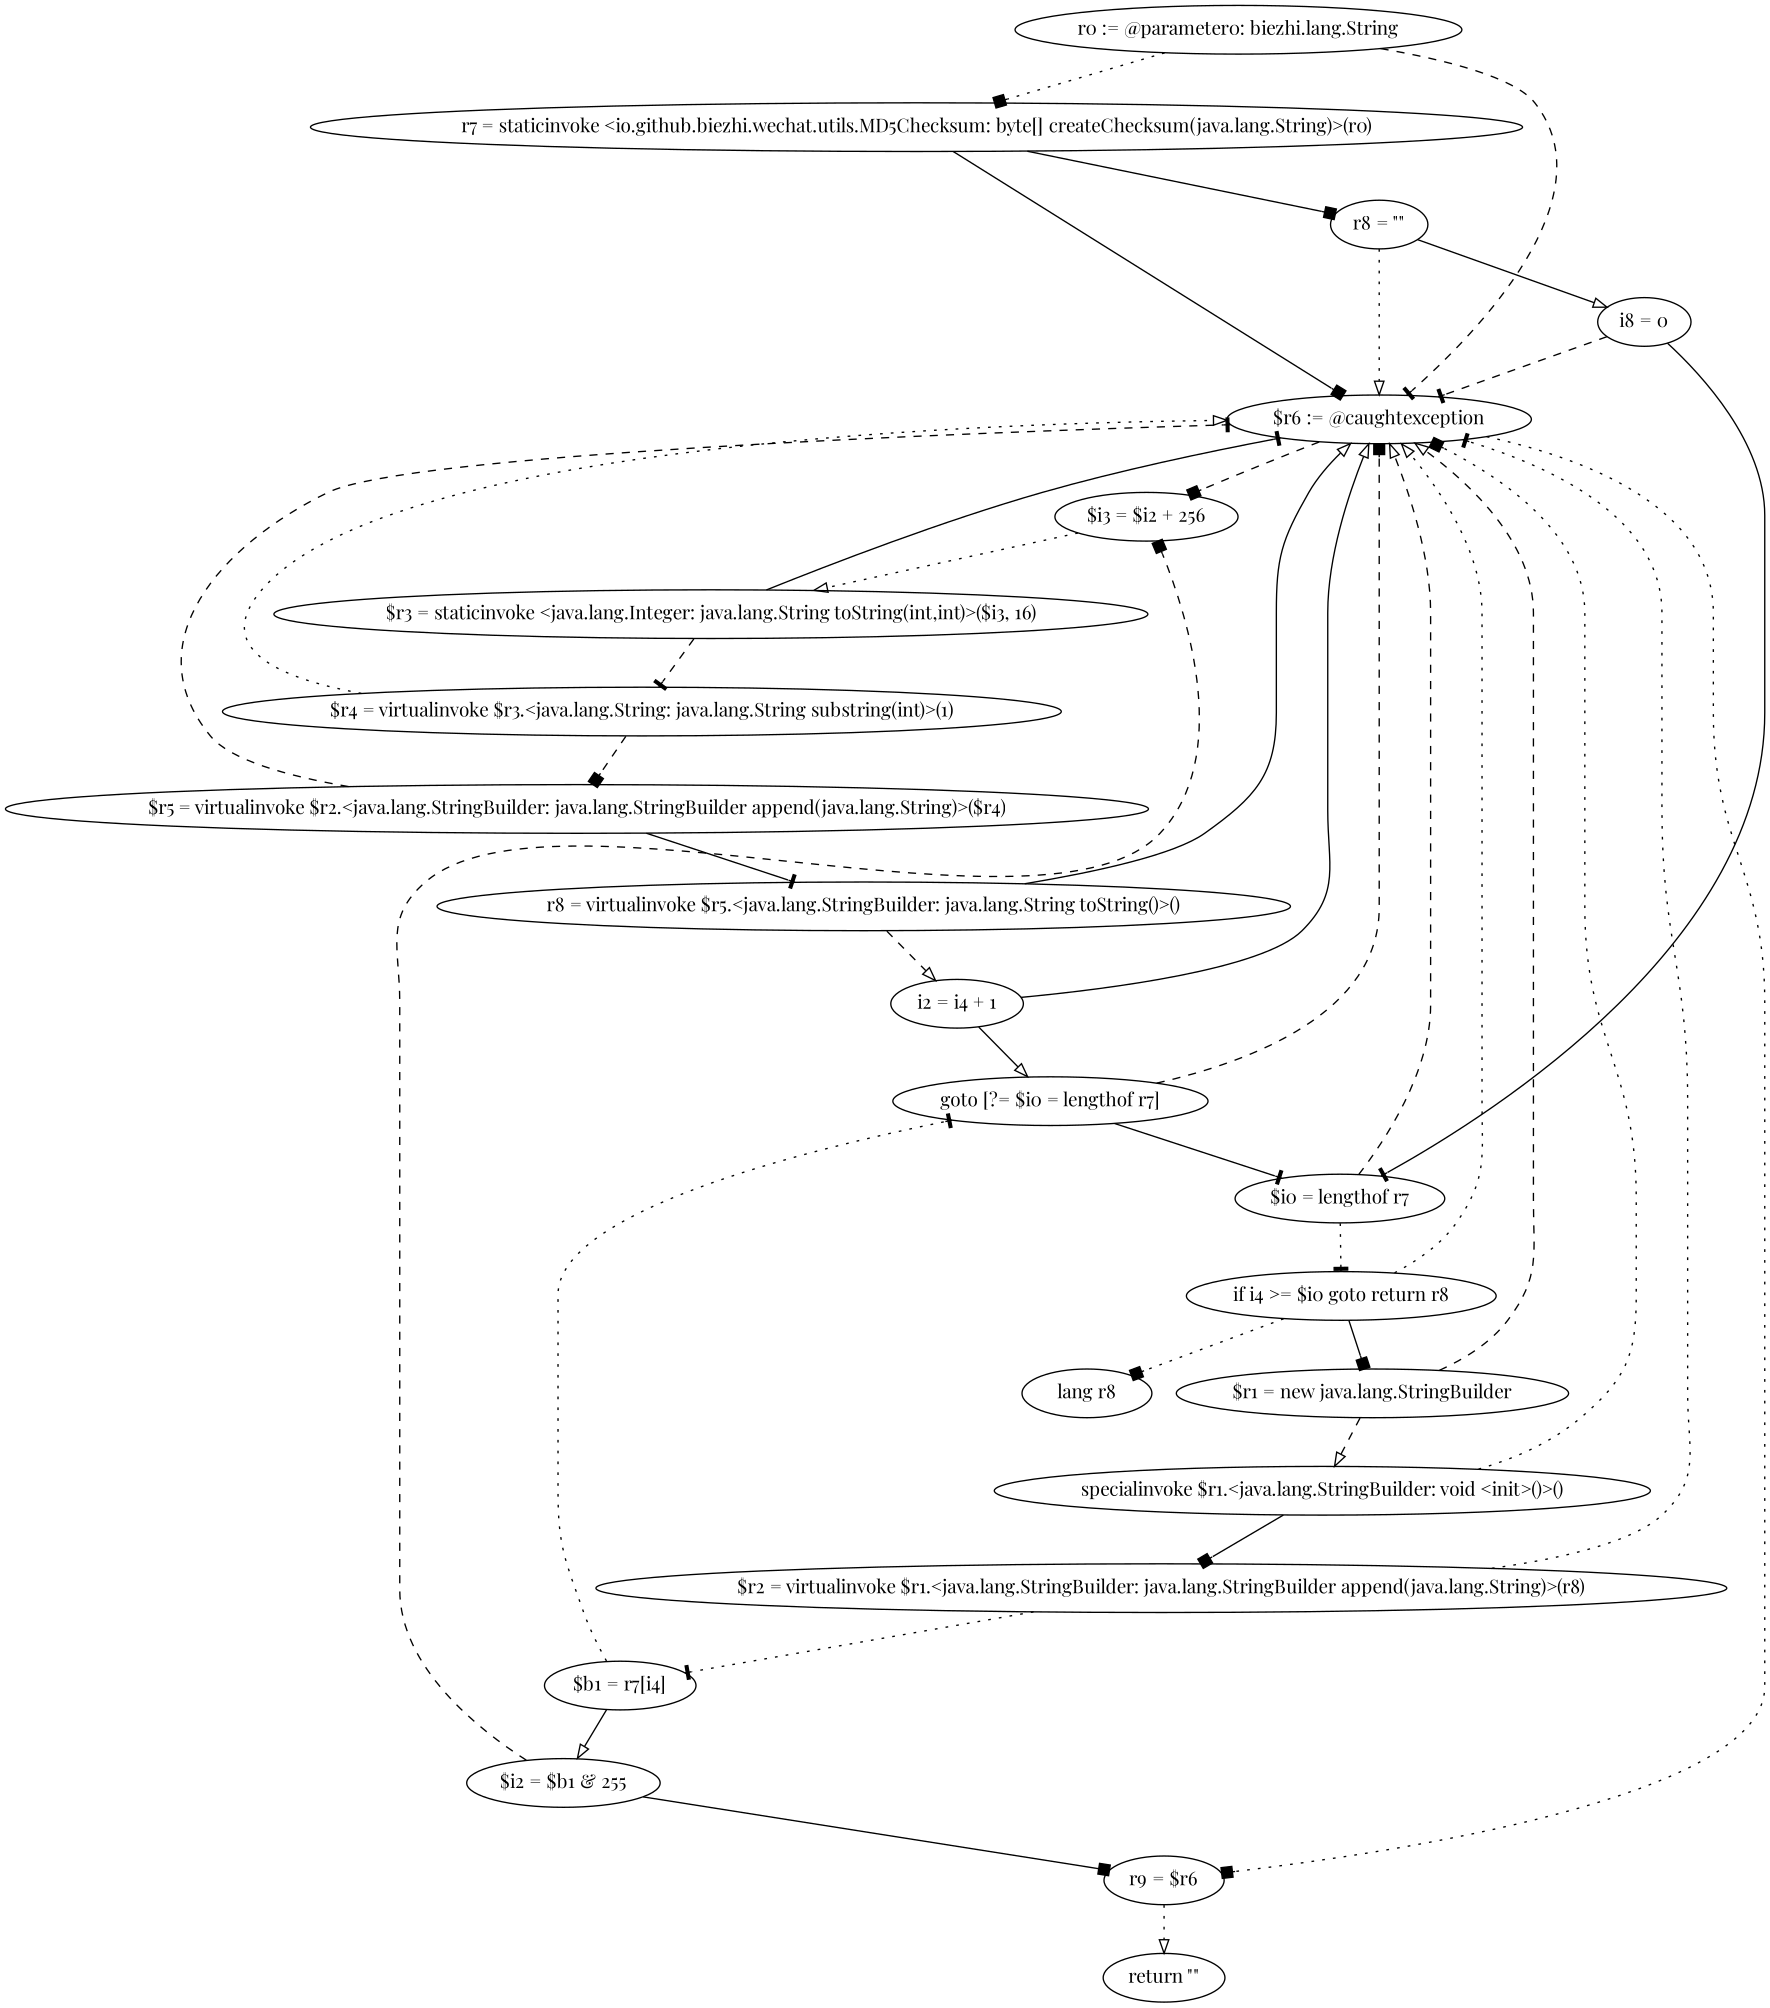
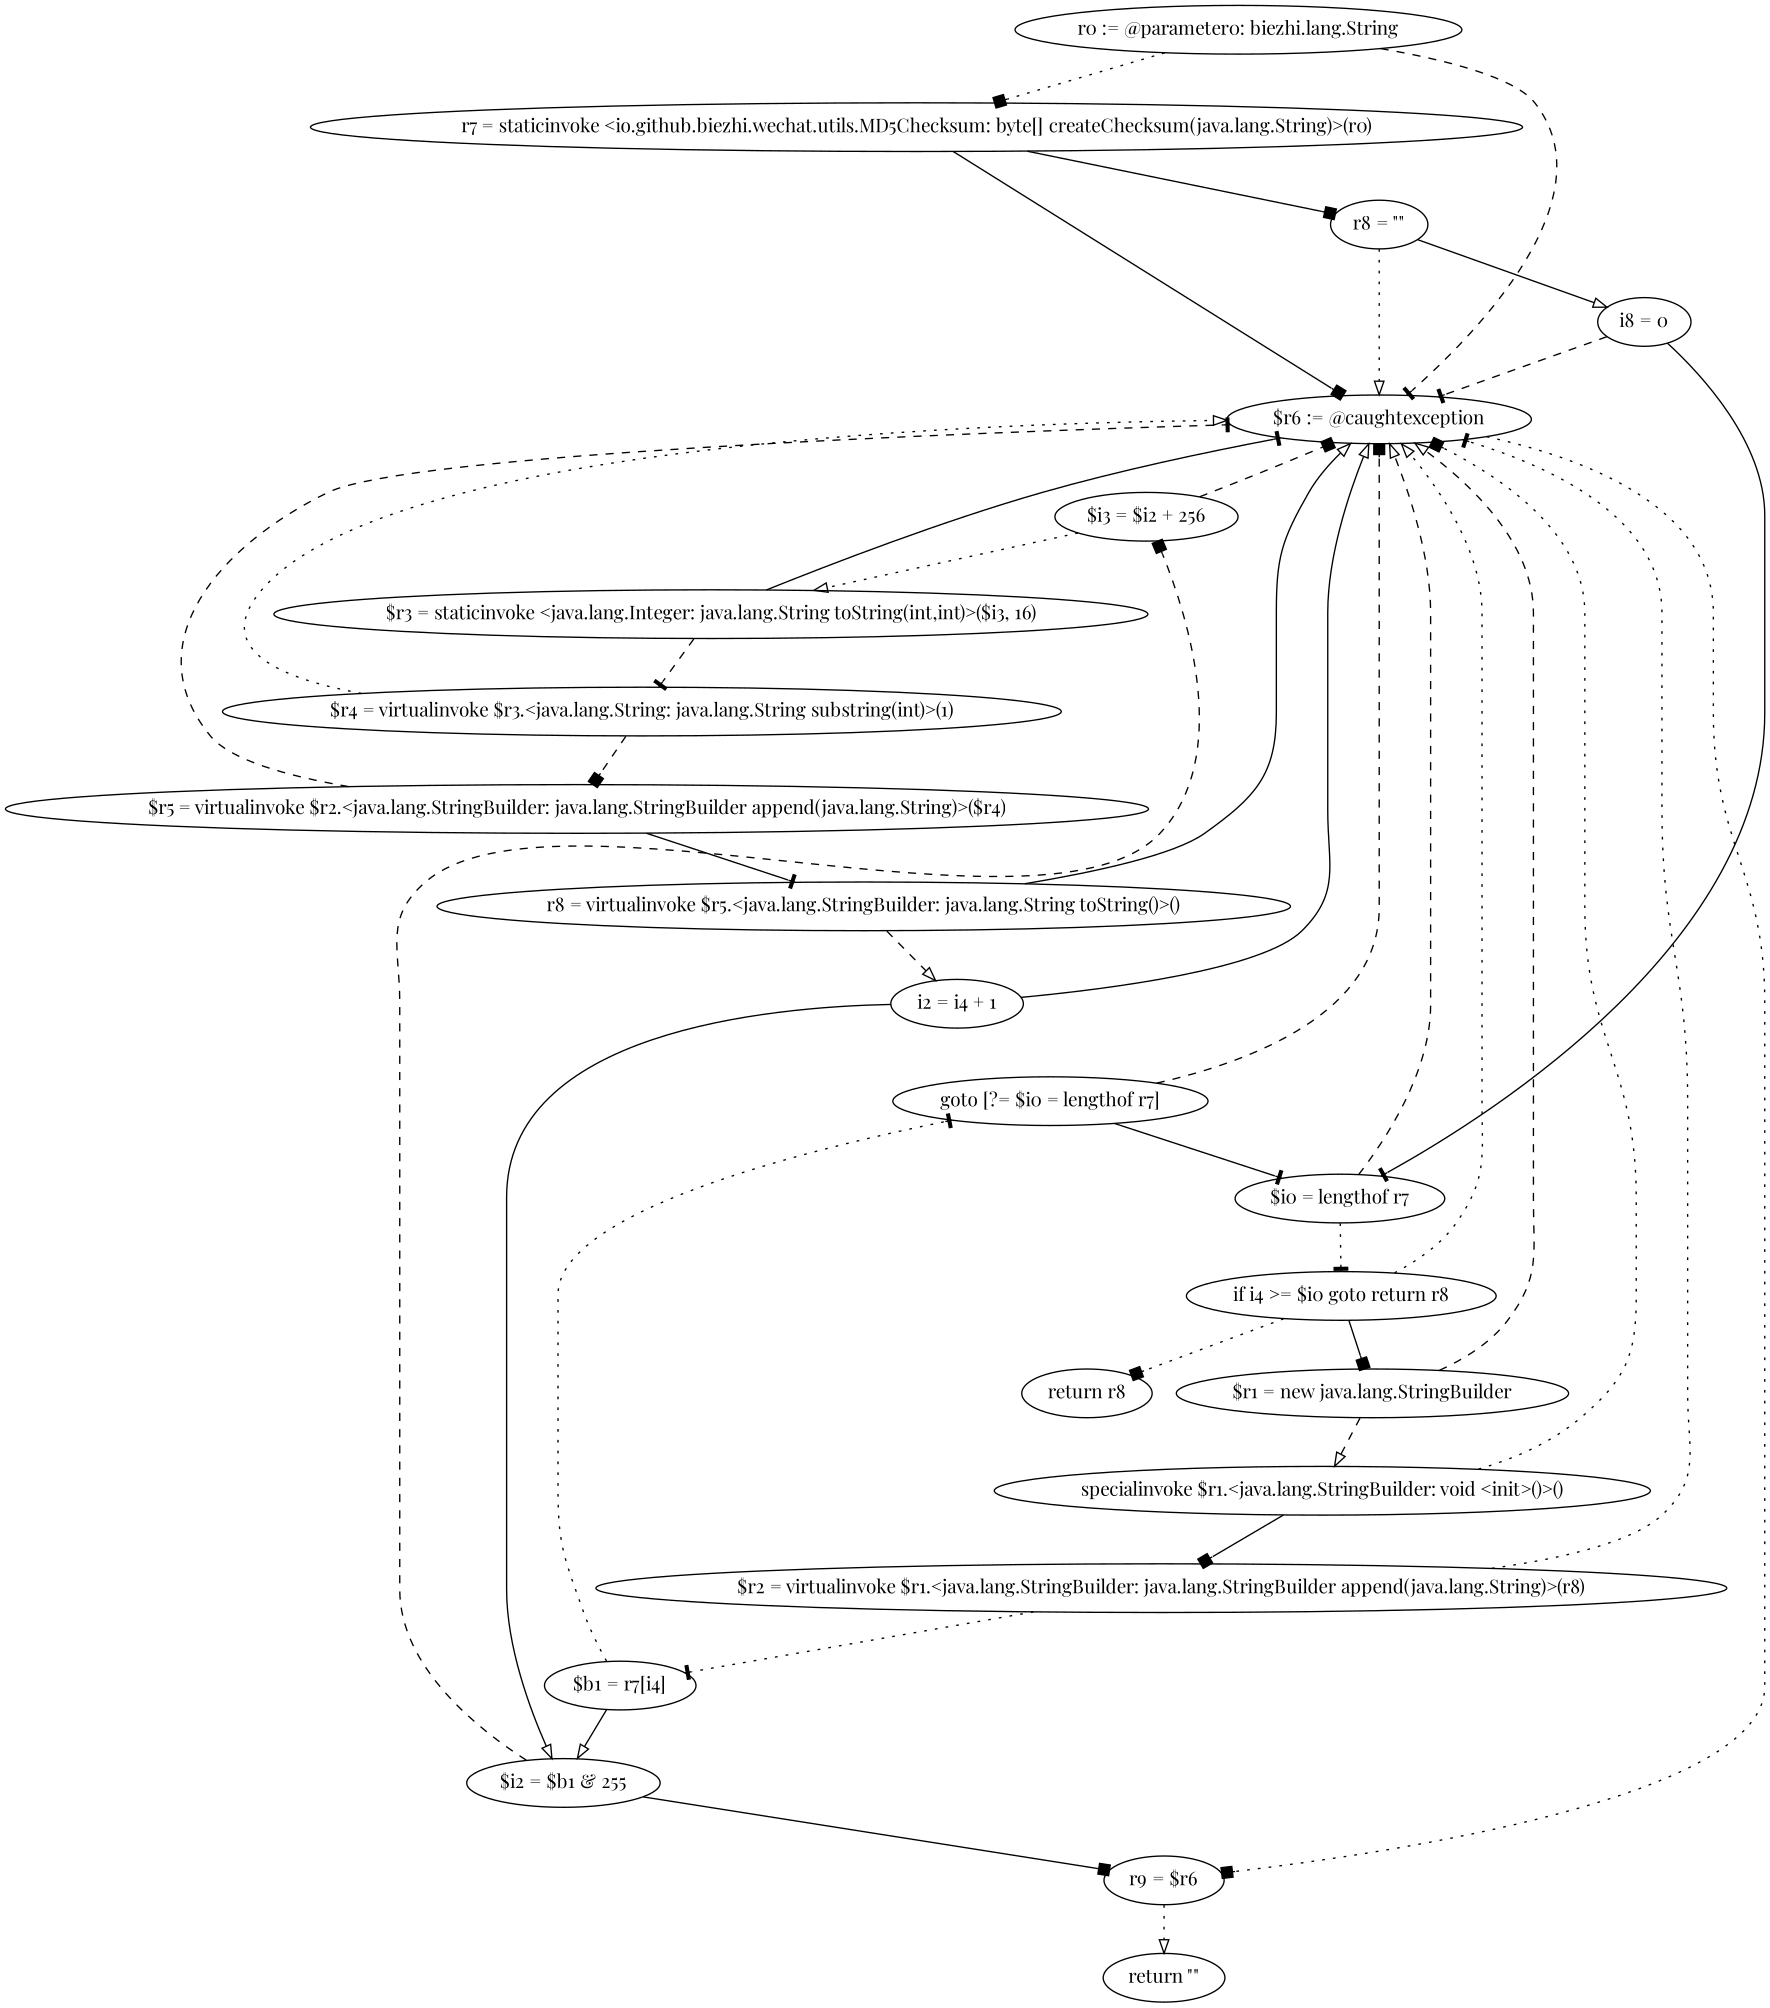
(1260, 465) -> (1260, 473)
(998, 1047) -> (507, 1239)
(1087, 1393) -> (1087, 1393)
